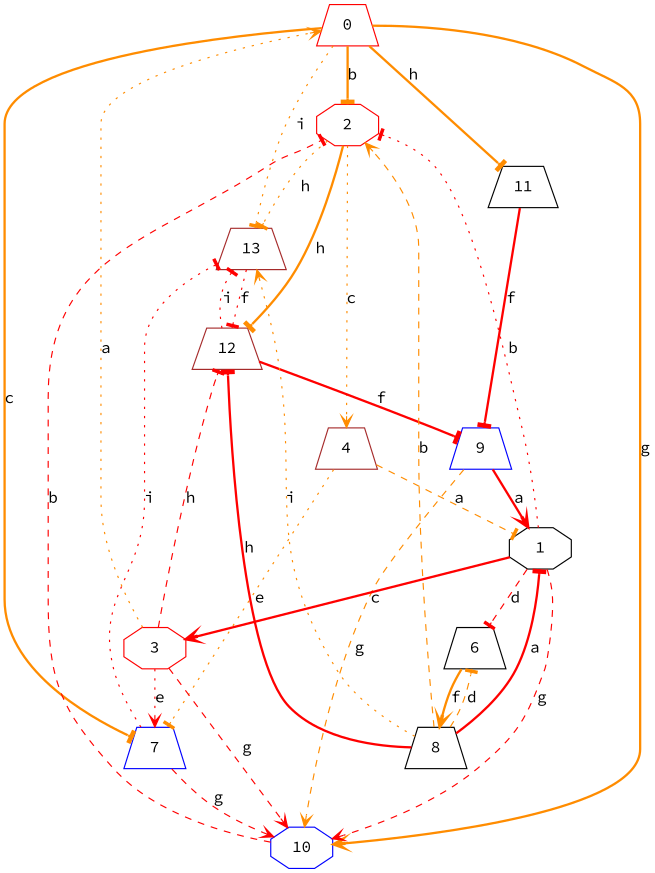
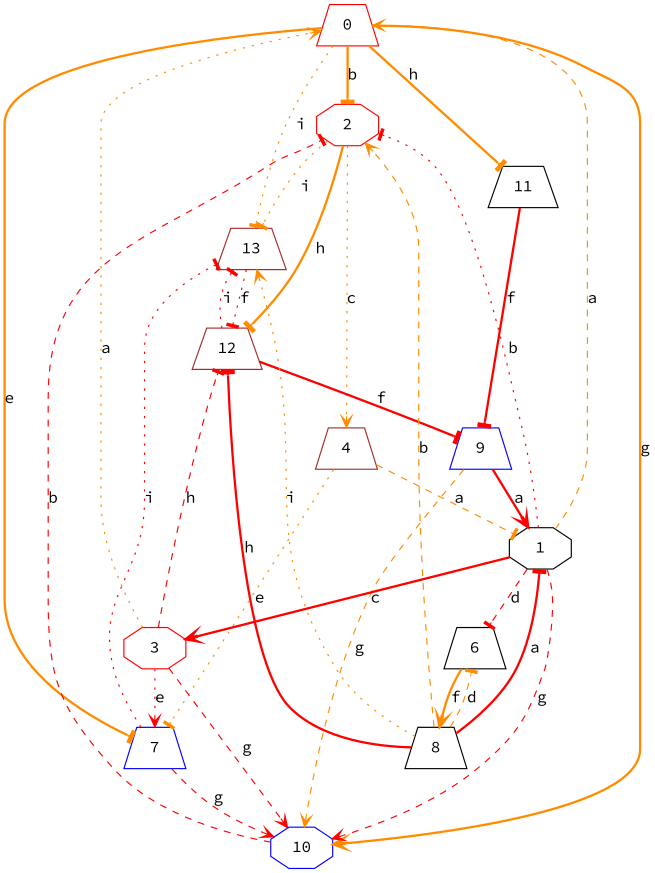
(306, 187) -> (306, 187)
none -> (587, 206)
(10, 399) -> (10, 399)
